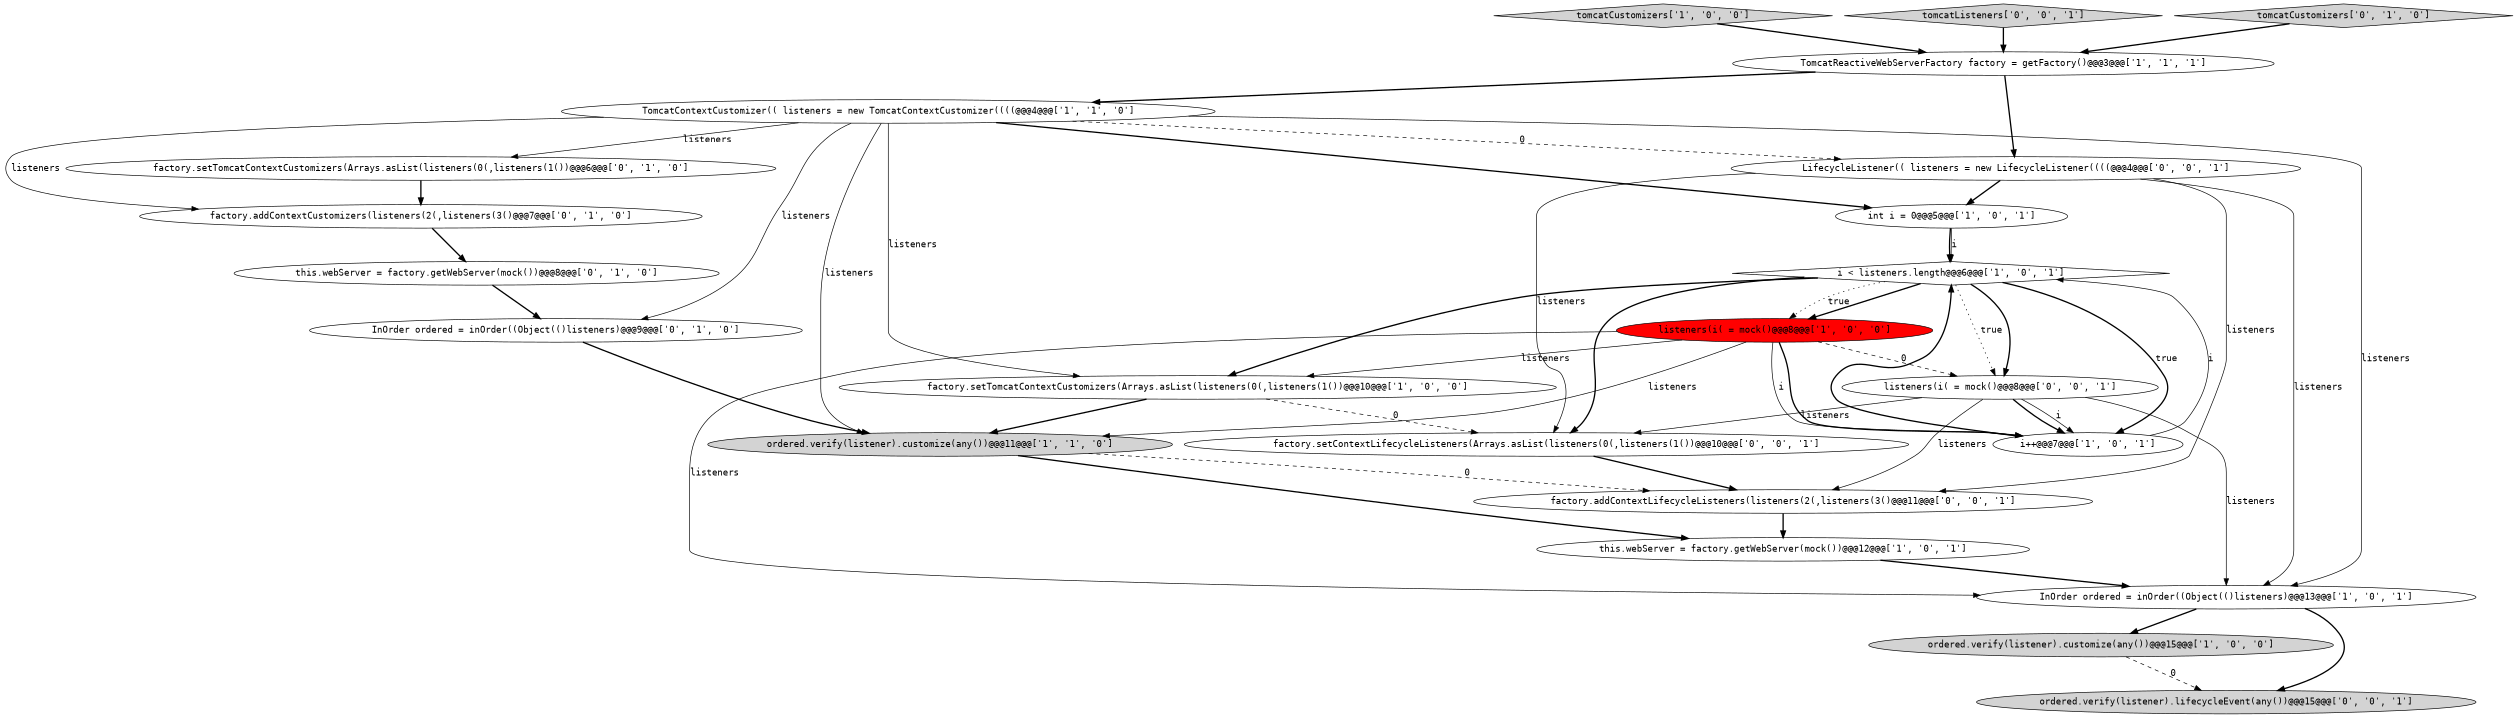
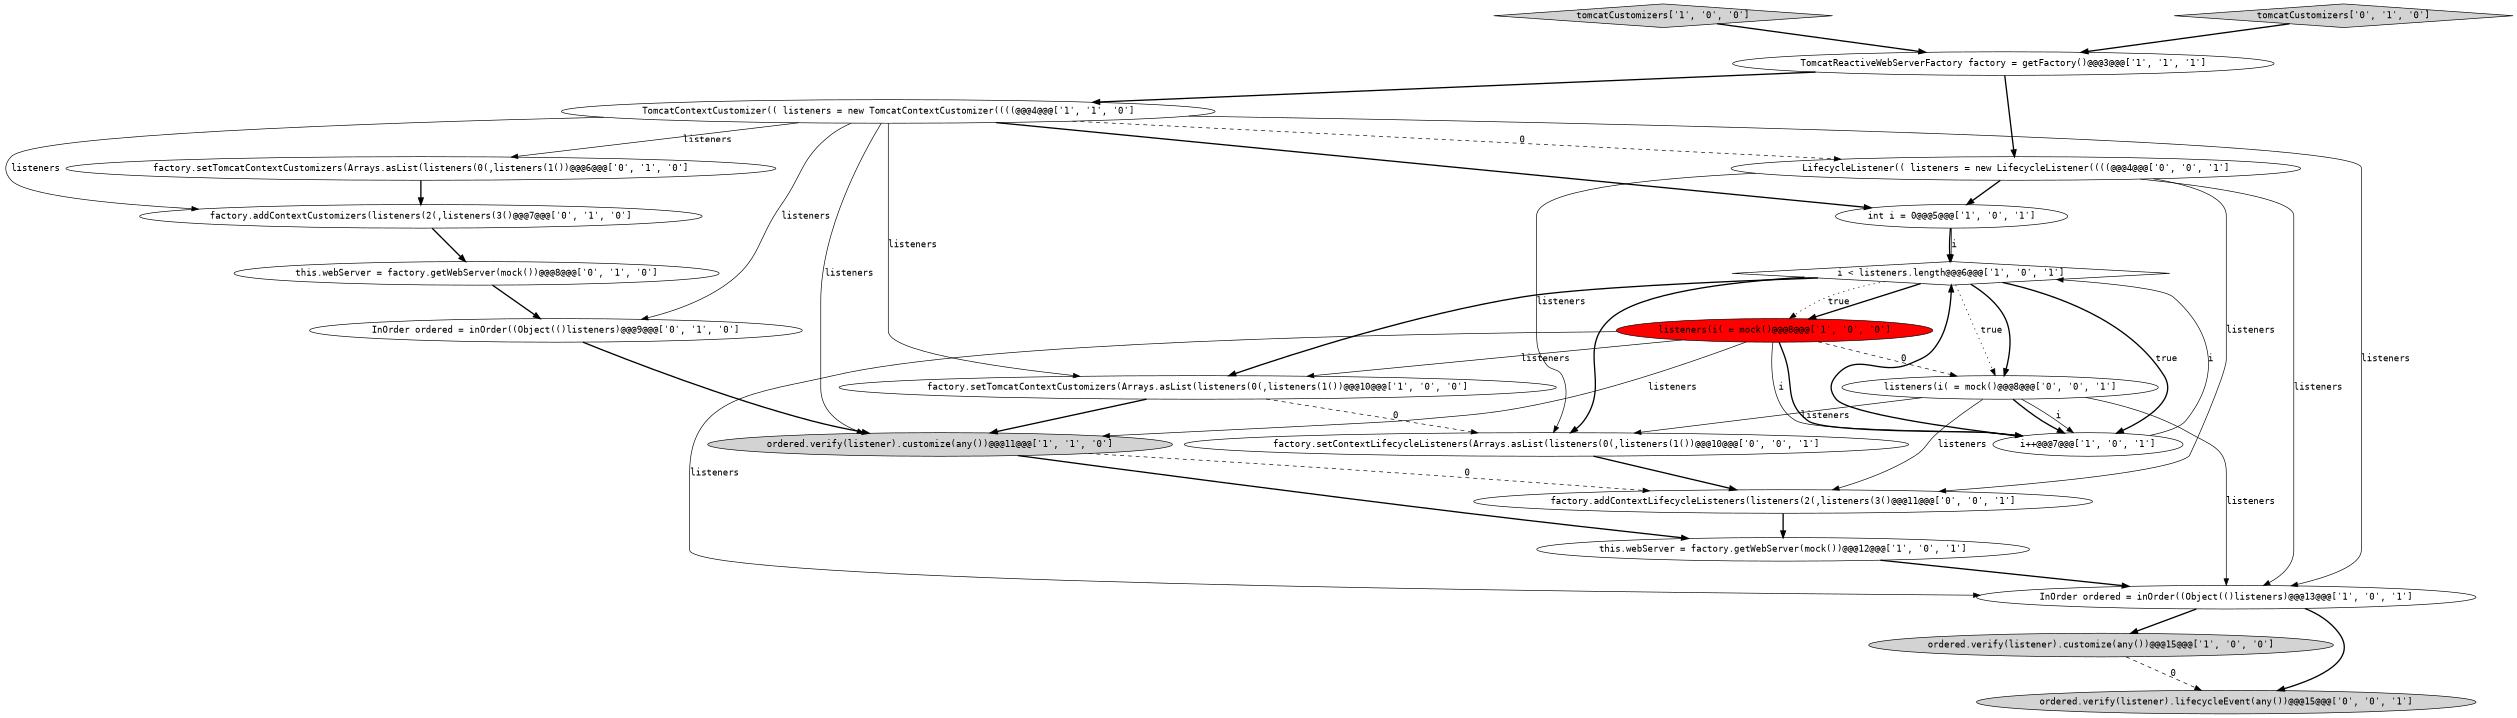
(2003, 16) -> none
